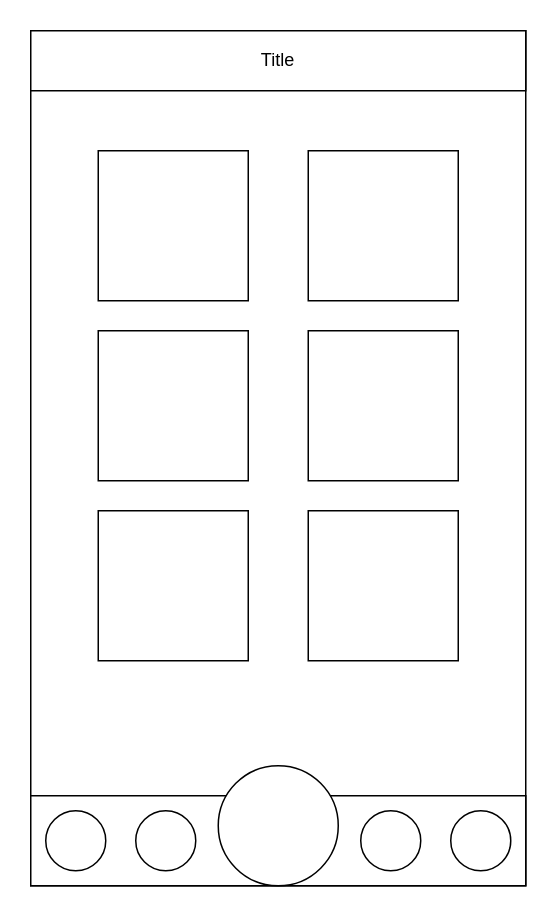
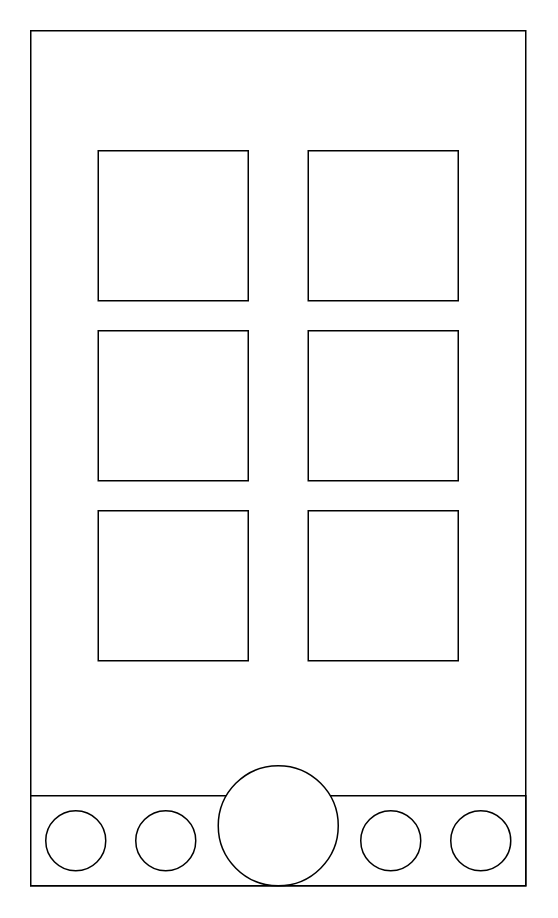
(278, 61) -> none
